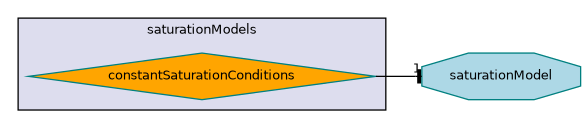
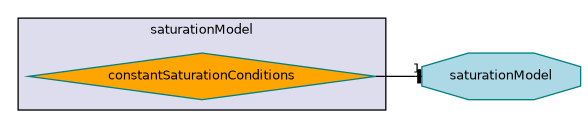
(202, 30) -> (202, 30)
